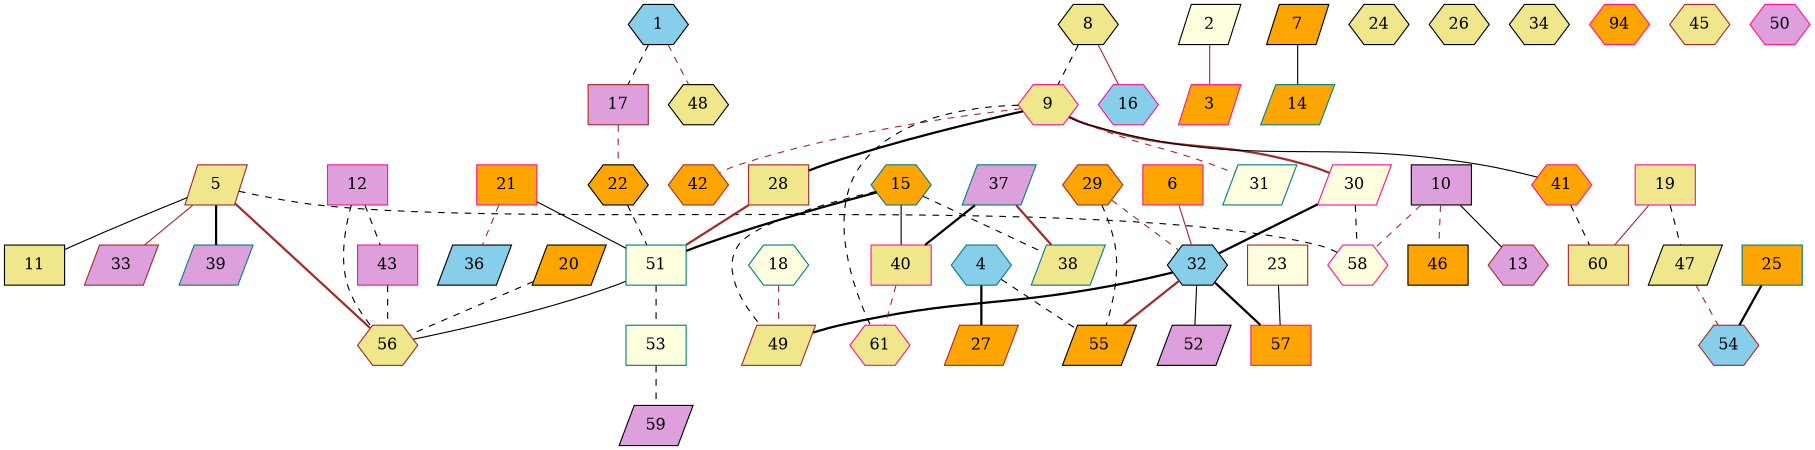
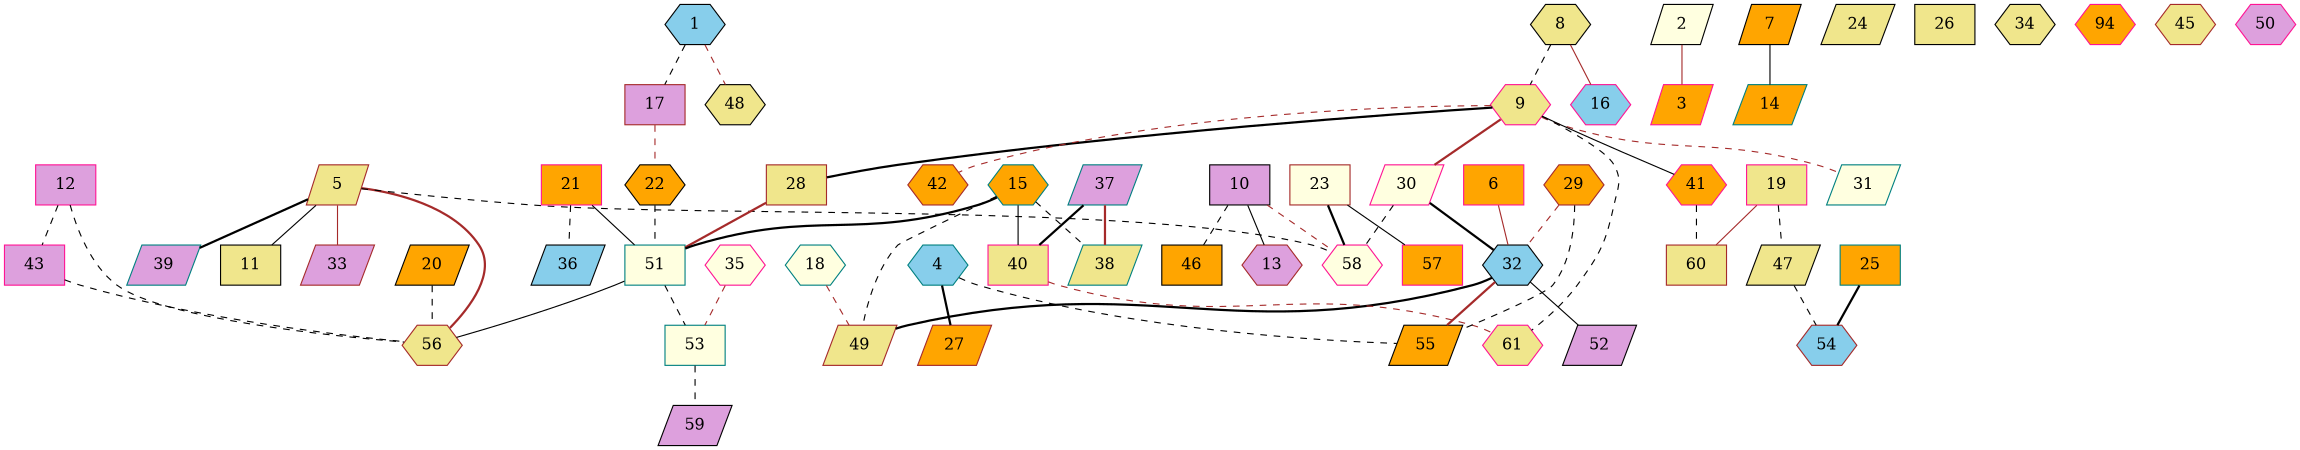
(1379, 25) -> (1858, 25)
(1459, 25) -> (1945, 25)
(491, 225) -> (570, 225)
none -> (1336, 225)
(1440, 225) -> (1218, 222)
none -> (735, 265)
(1238, 304) -> none
(1707, 305) -> (1805, 305)
